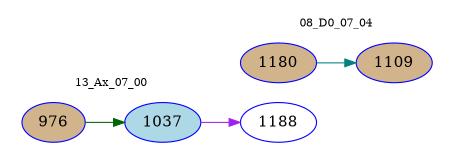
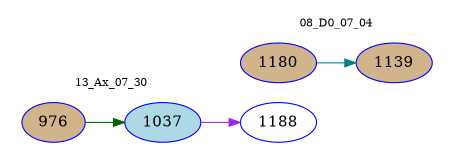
(394, 63) -> (394, 63)
(111, 83) -> (111, 83)
